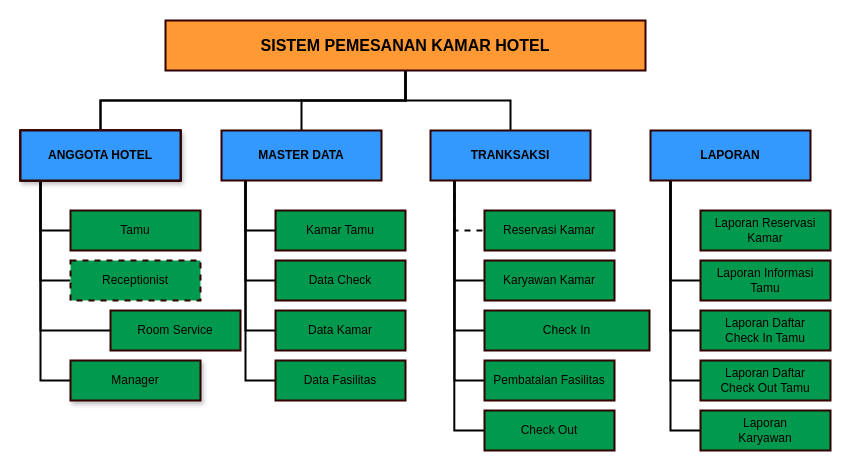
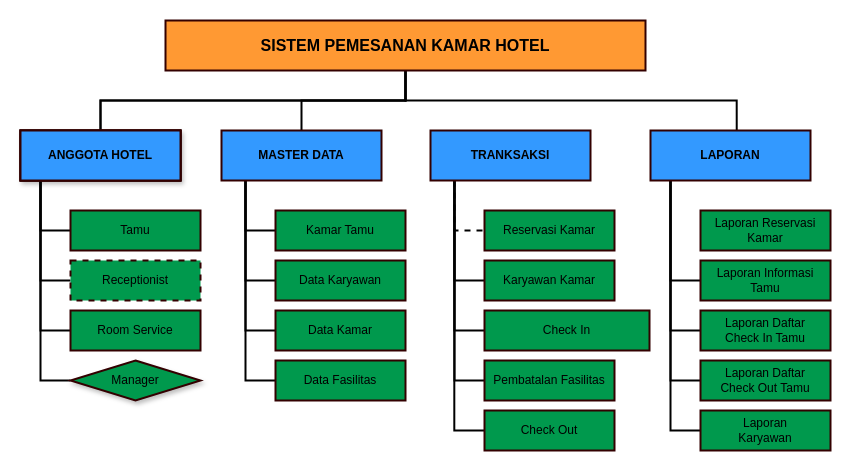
(511, 114) -> (636, 101)
(341, 281) -> (341, 281)
(176, 331) -> (136, 331)
(136, 381) -> (136, 381)
